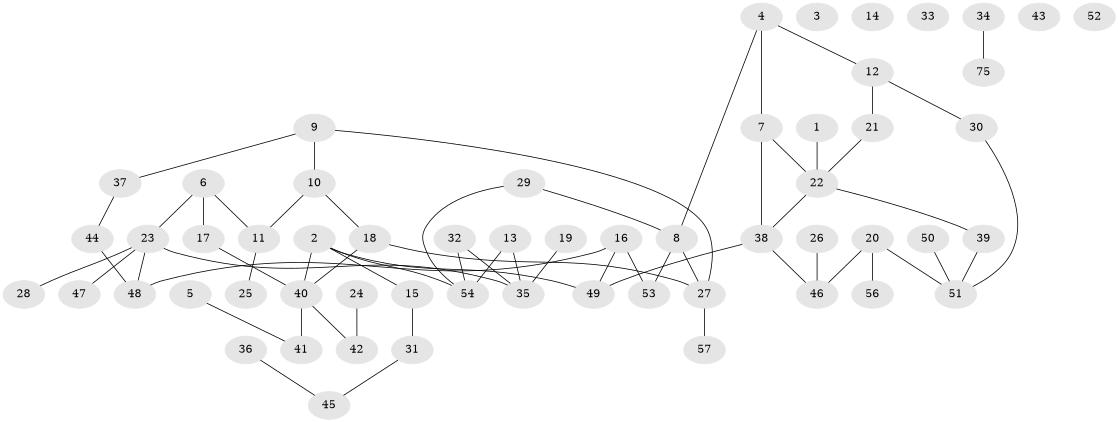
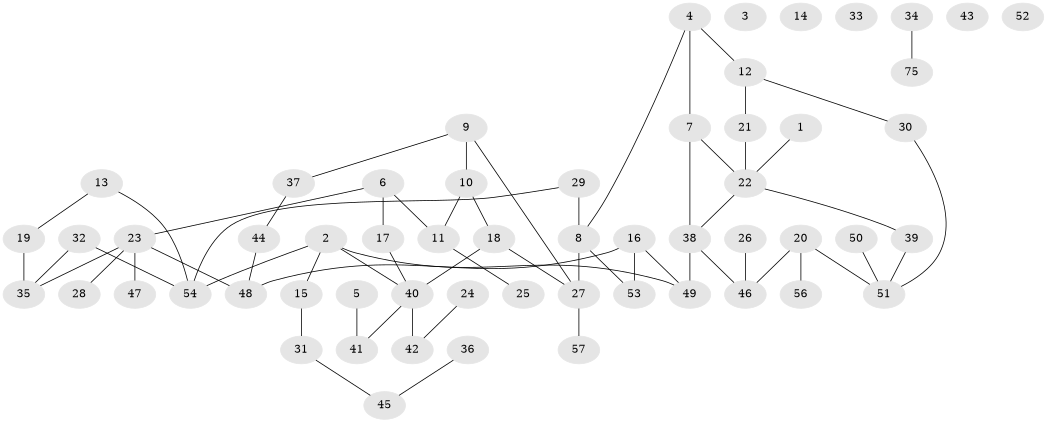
(517, 267) -> (63, 211)
